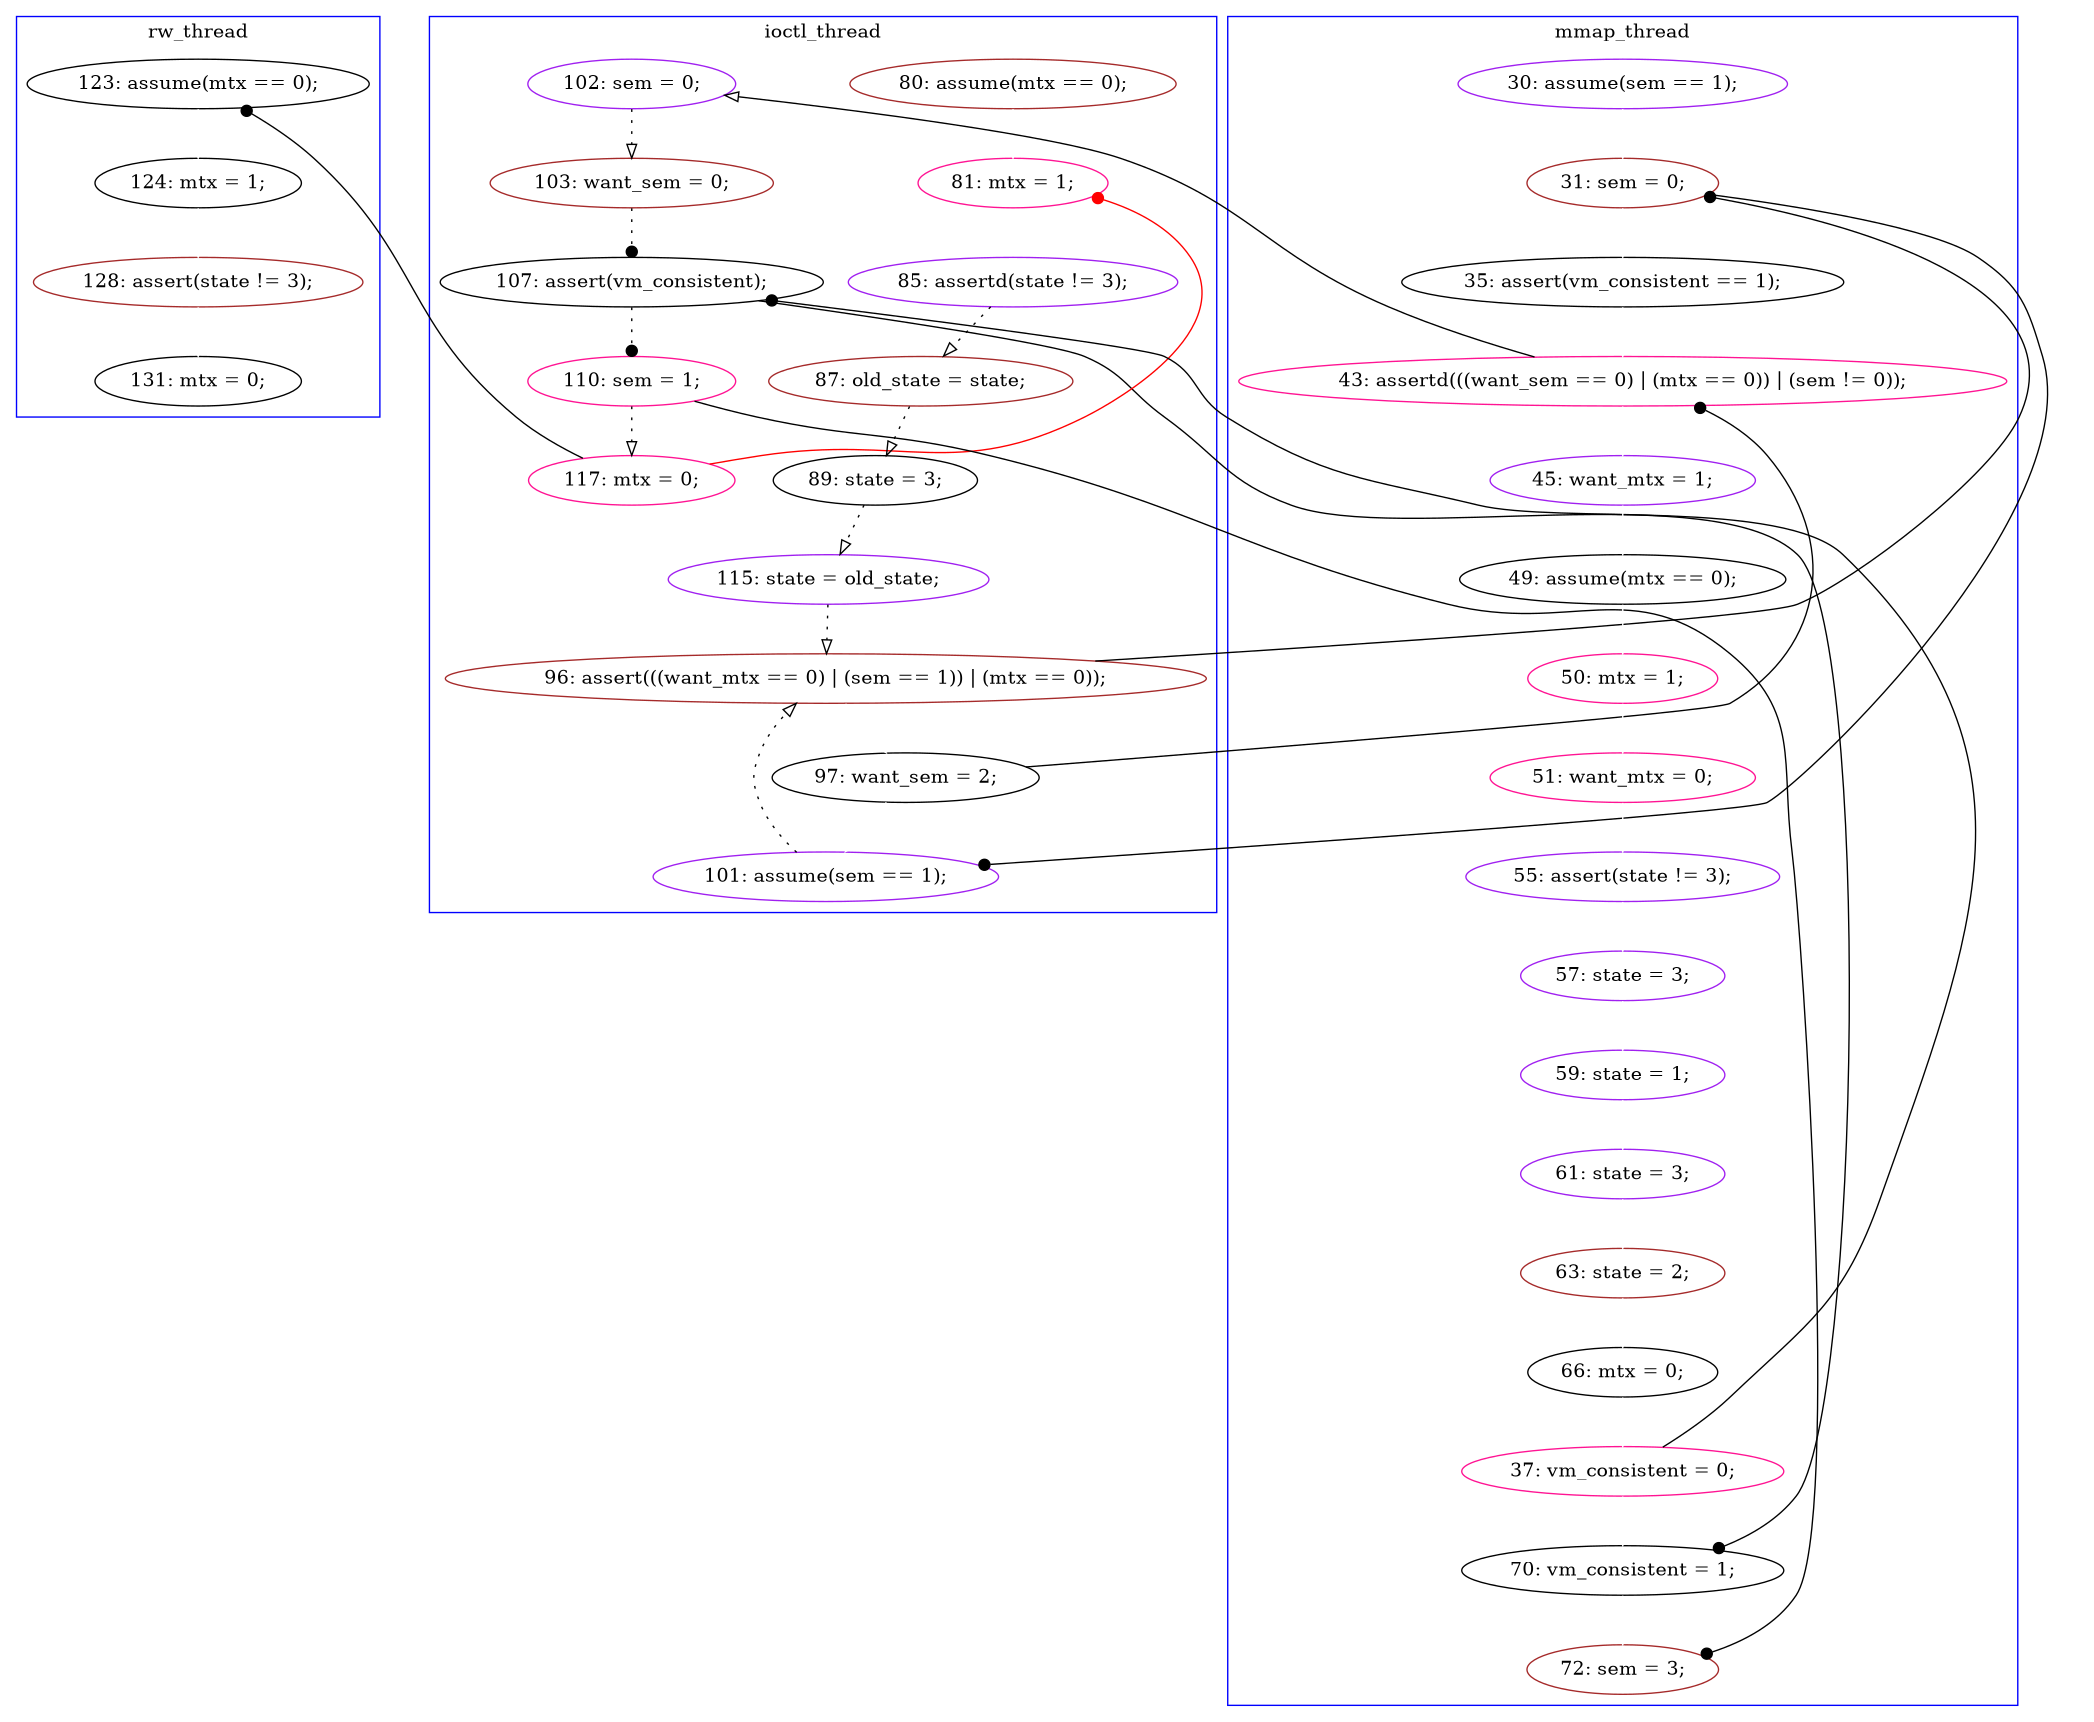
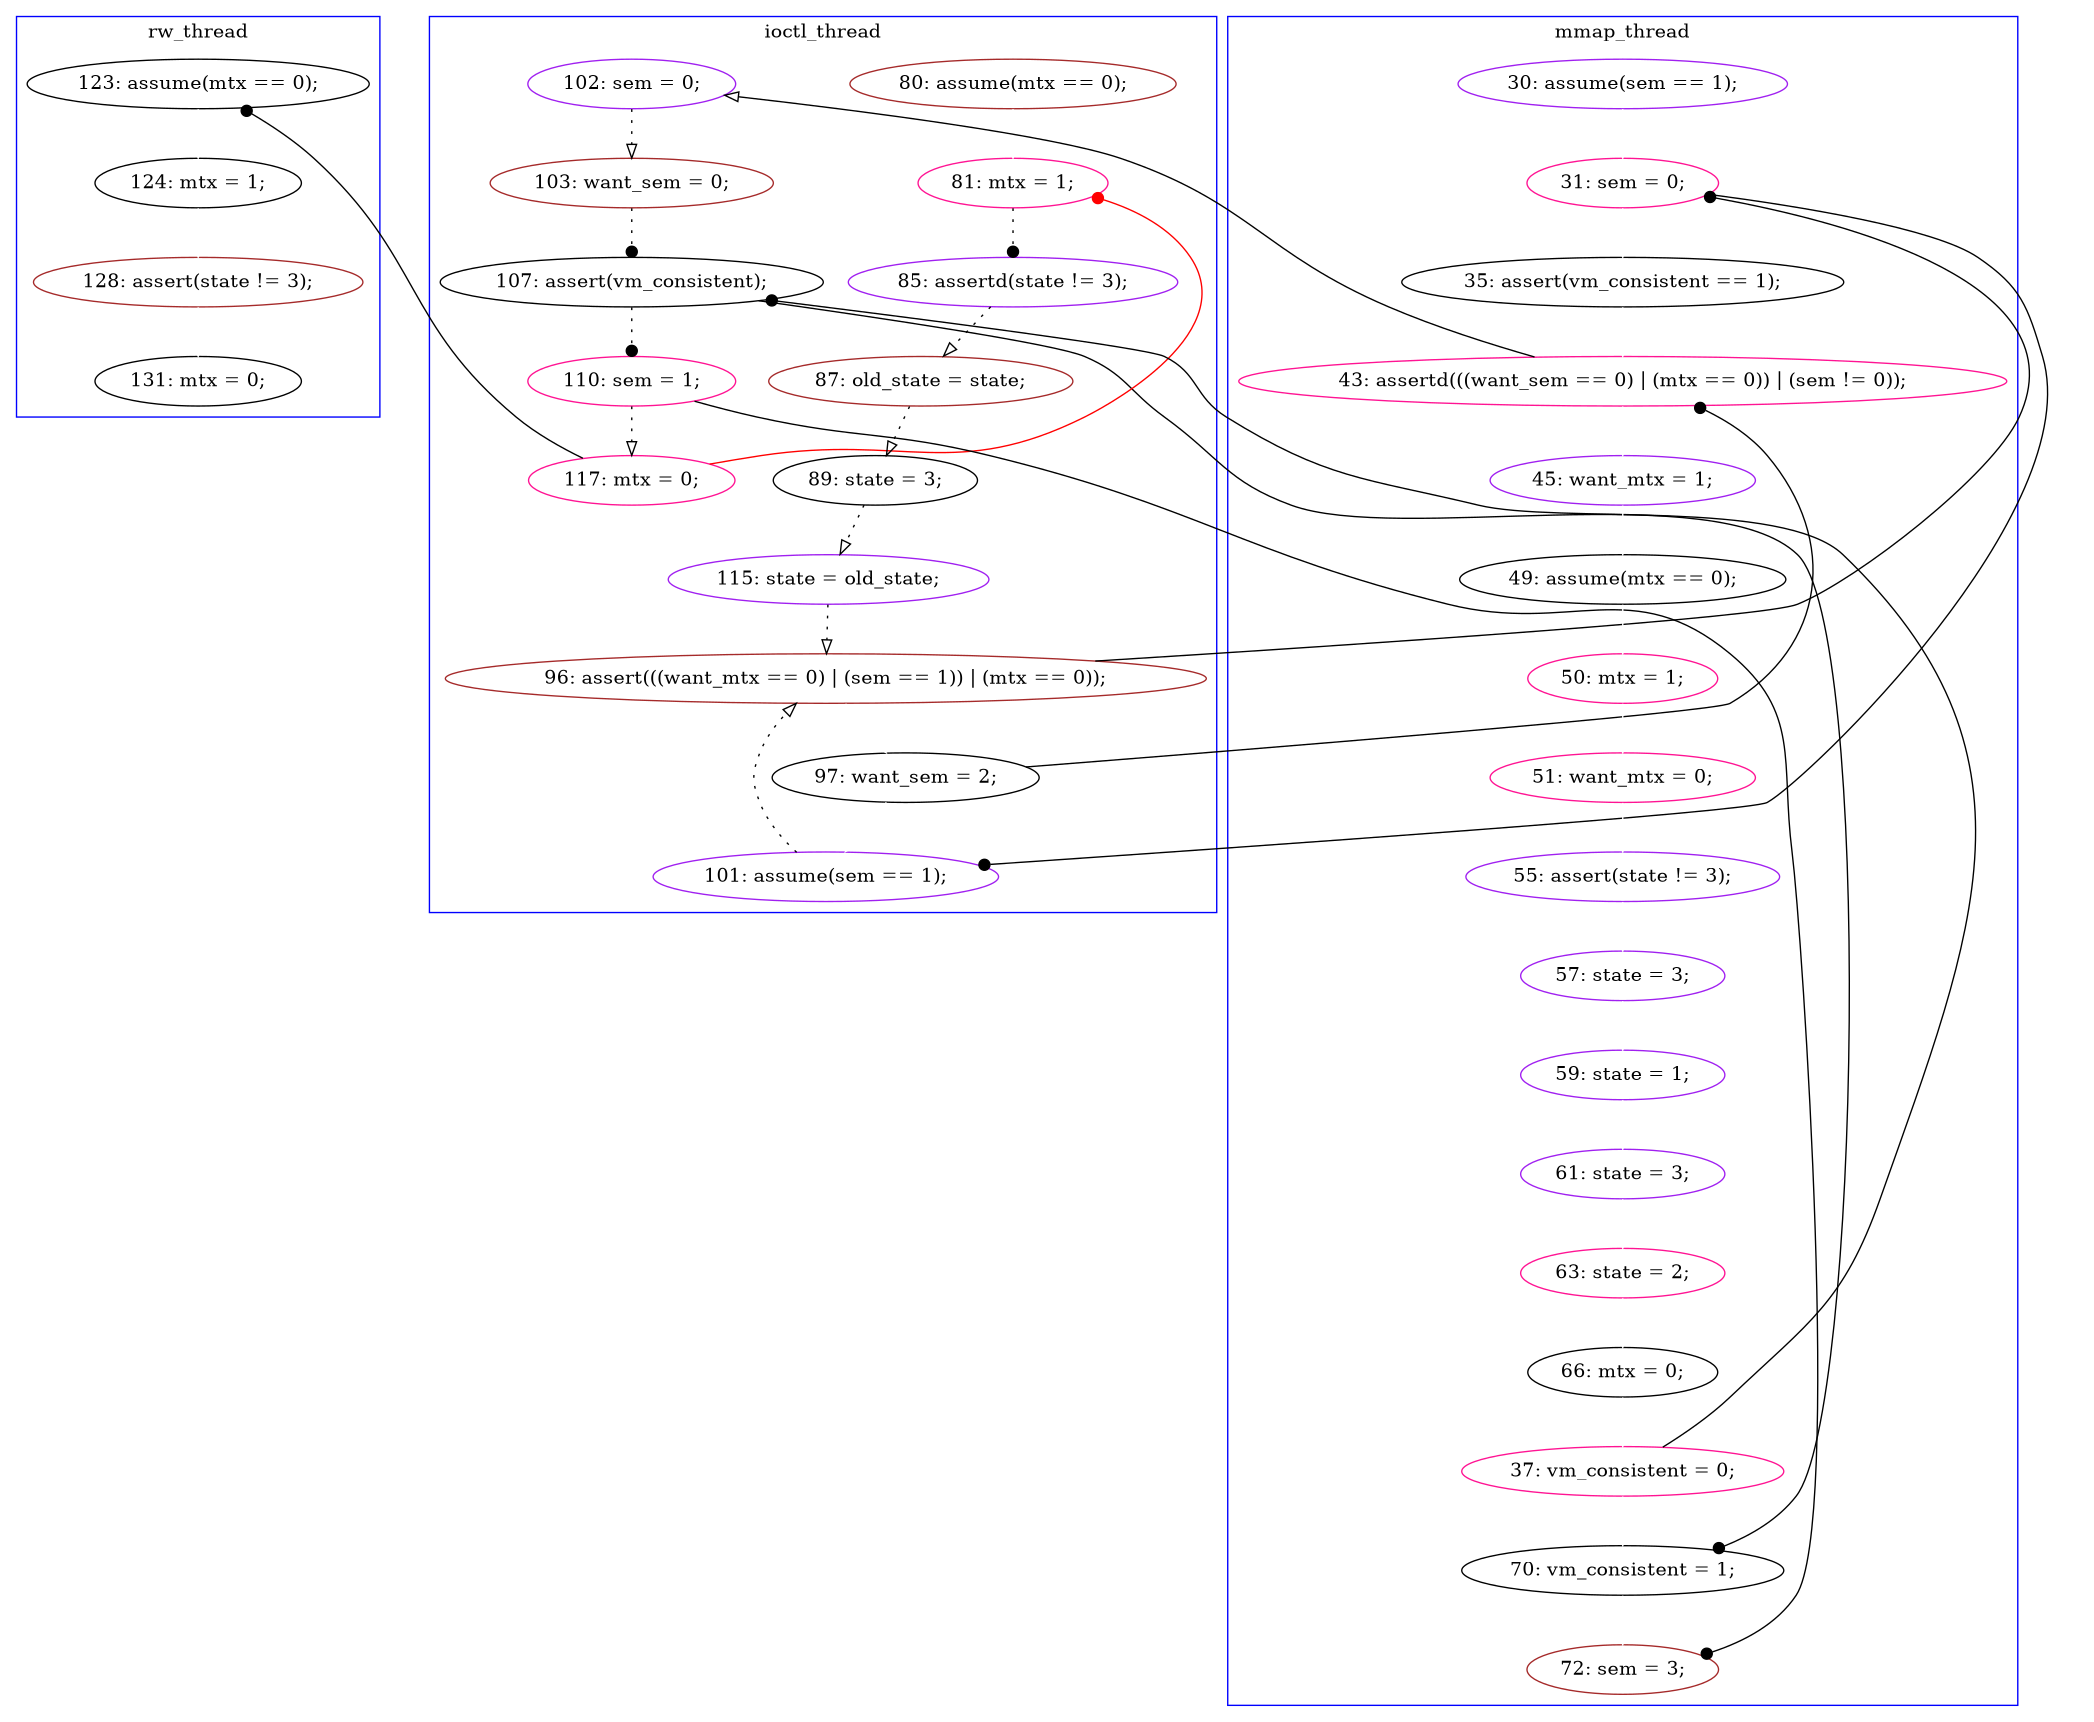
(1623, 183) -> (1623, 183)
none -> (1013, 227)
(1623, 1273) -> (1623, 1273)
